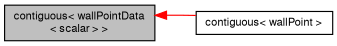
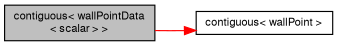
(181, 15) -> (170, 31)
